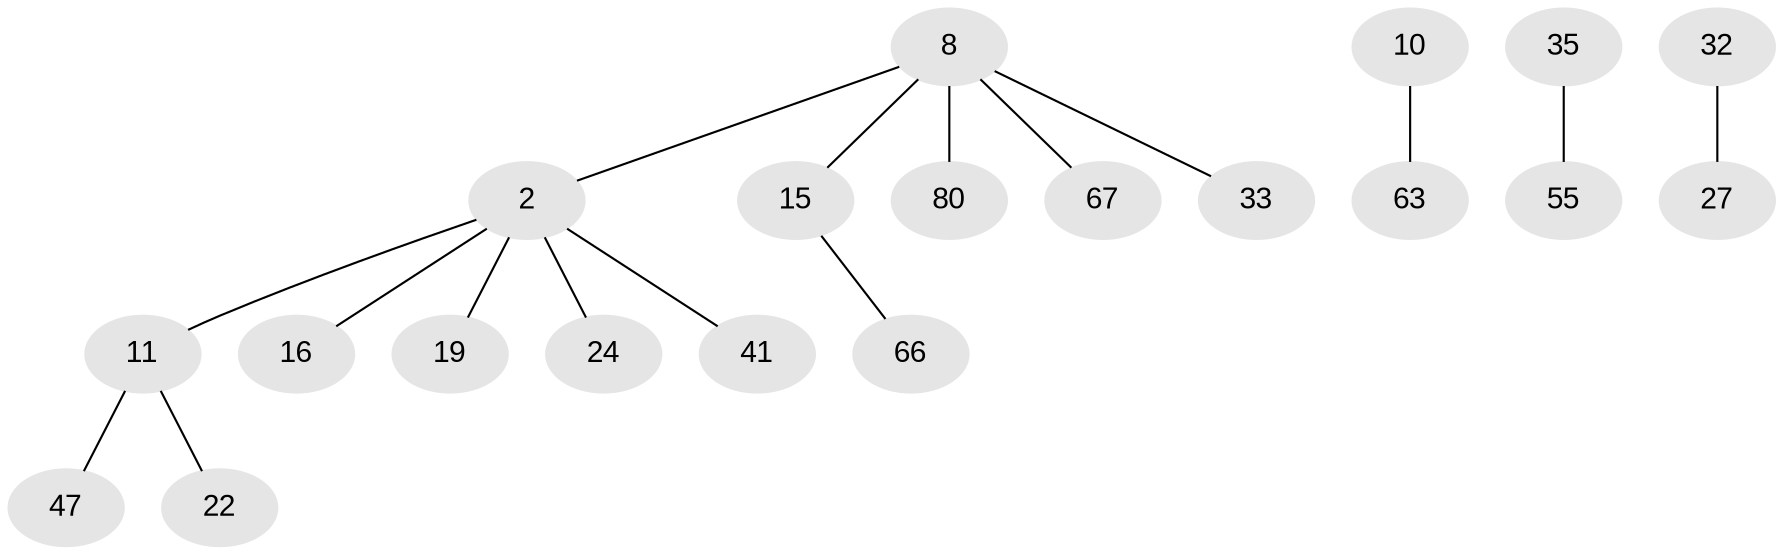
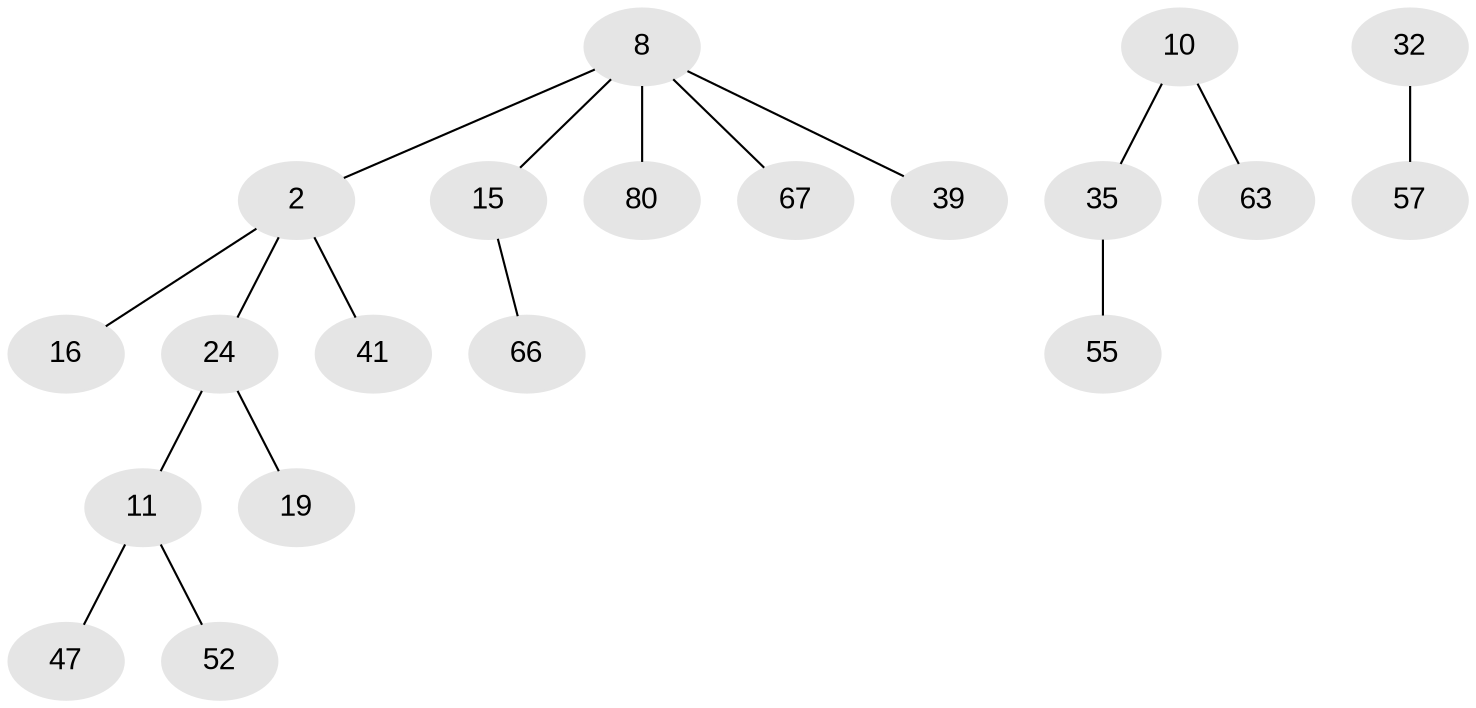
none -> (1141, 124)
(1257, 201) -> (949, 201)
(1717, 201) -> (1410, 201)
(331, 272) -> (181, 431)
(488, 277) -> (258, 431)
(220, 508) -> (220, 661)
